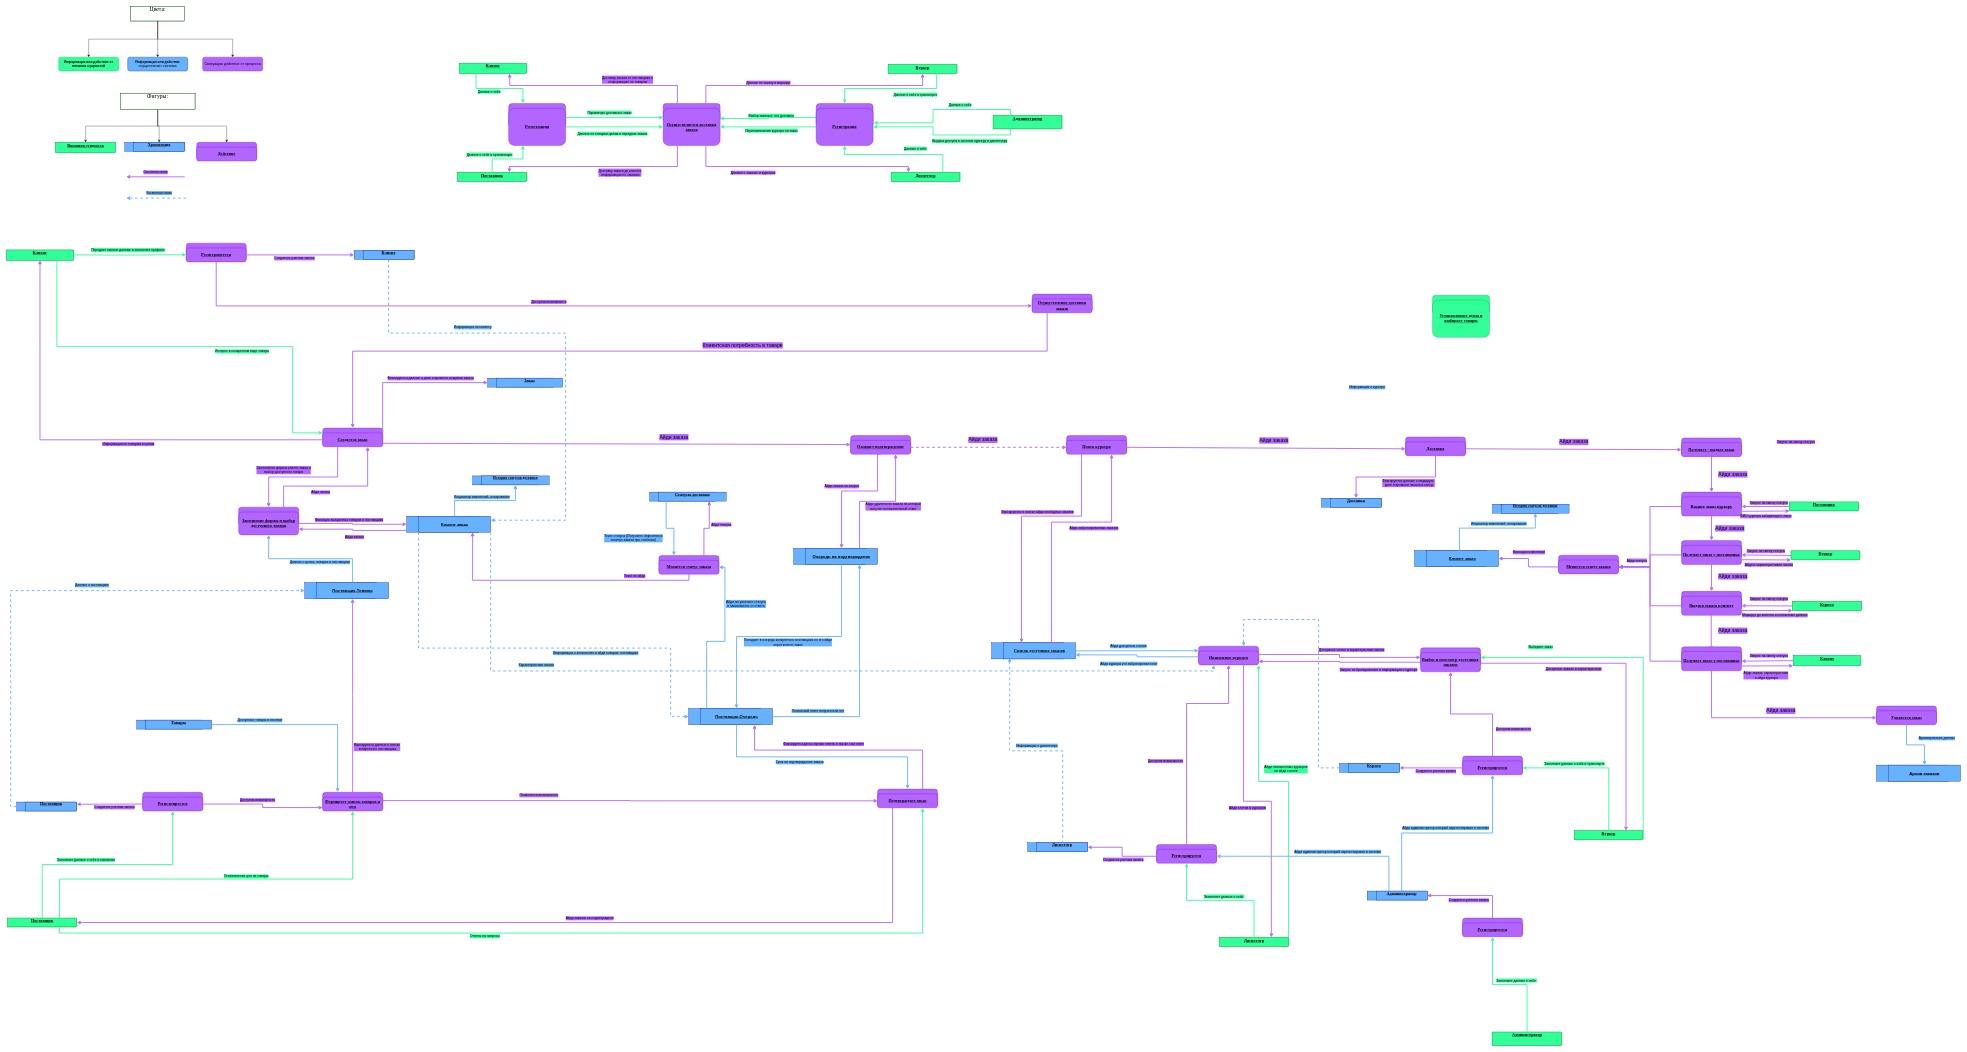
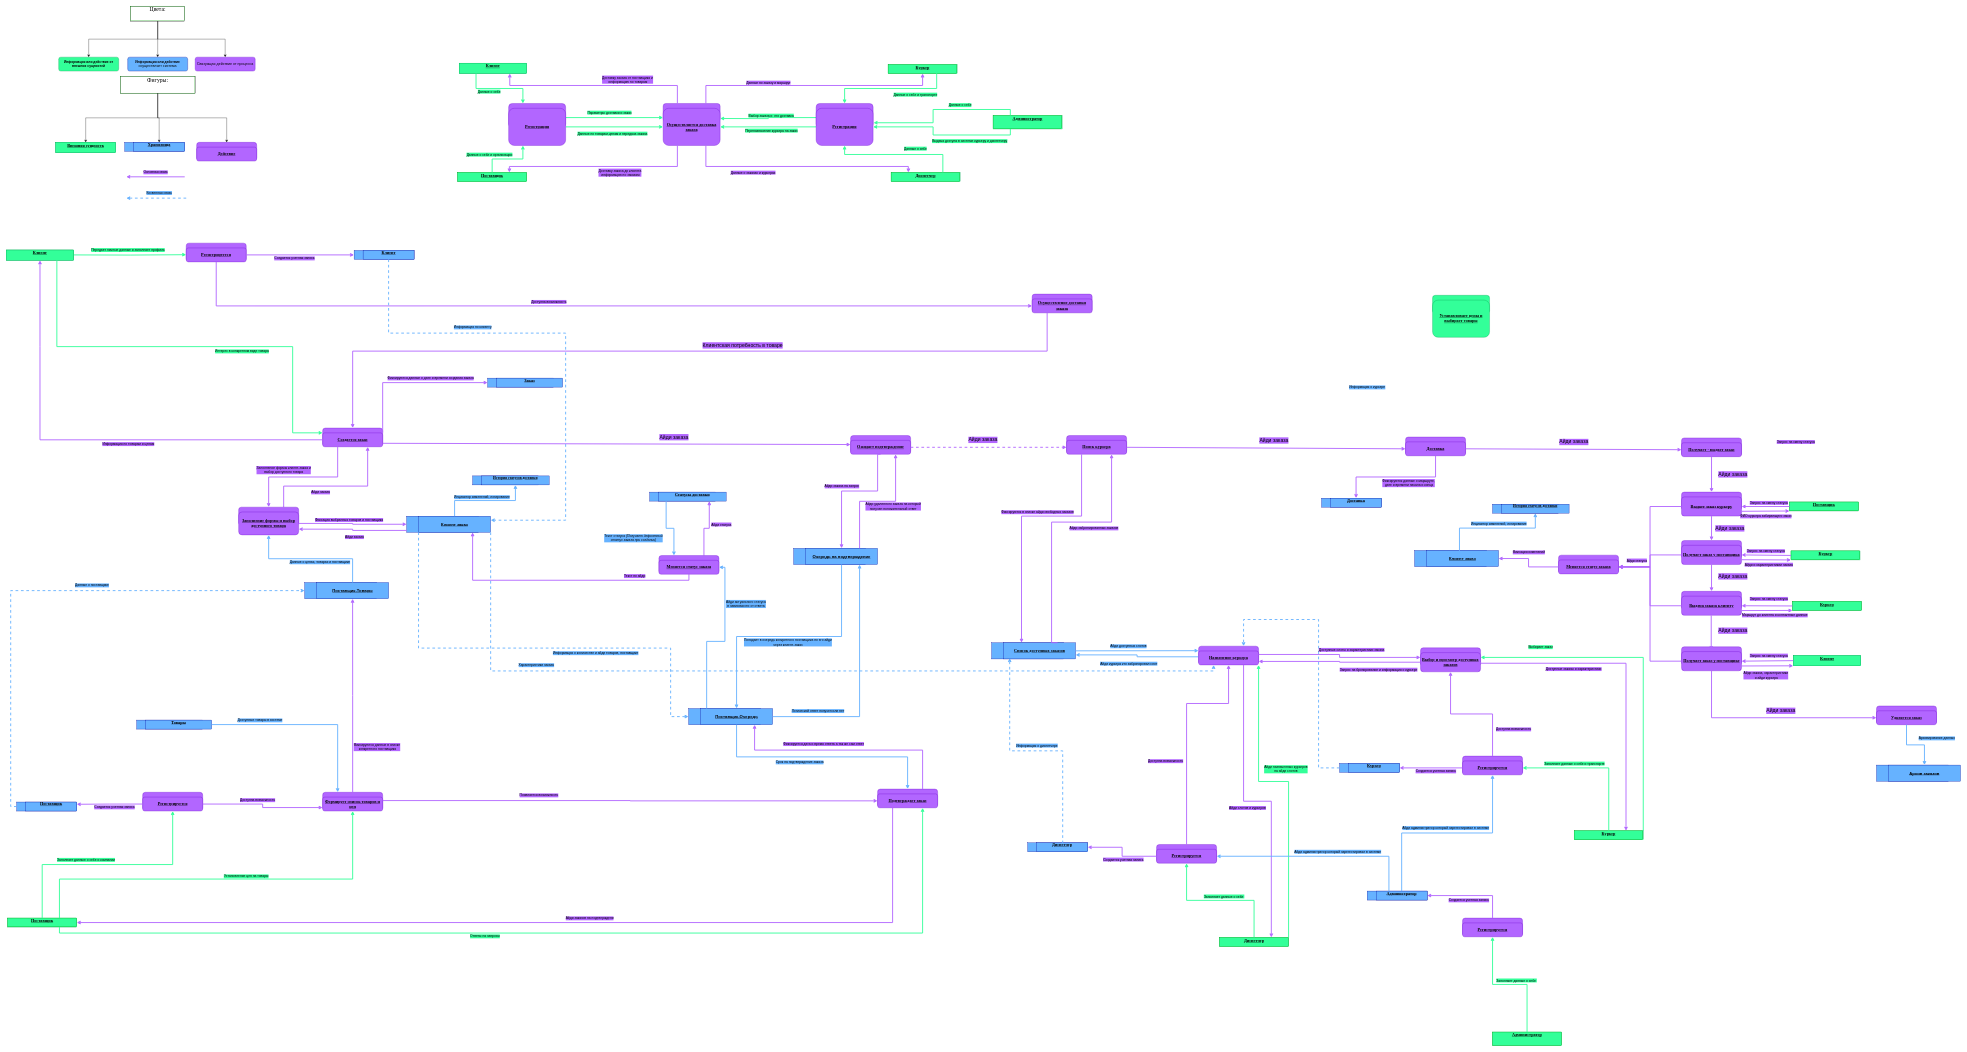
(233, 64) -> (225, 64)
(158, 101) -> (158, 85)
